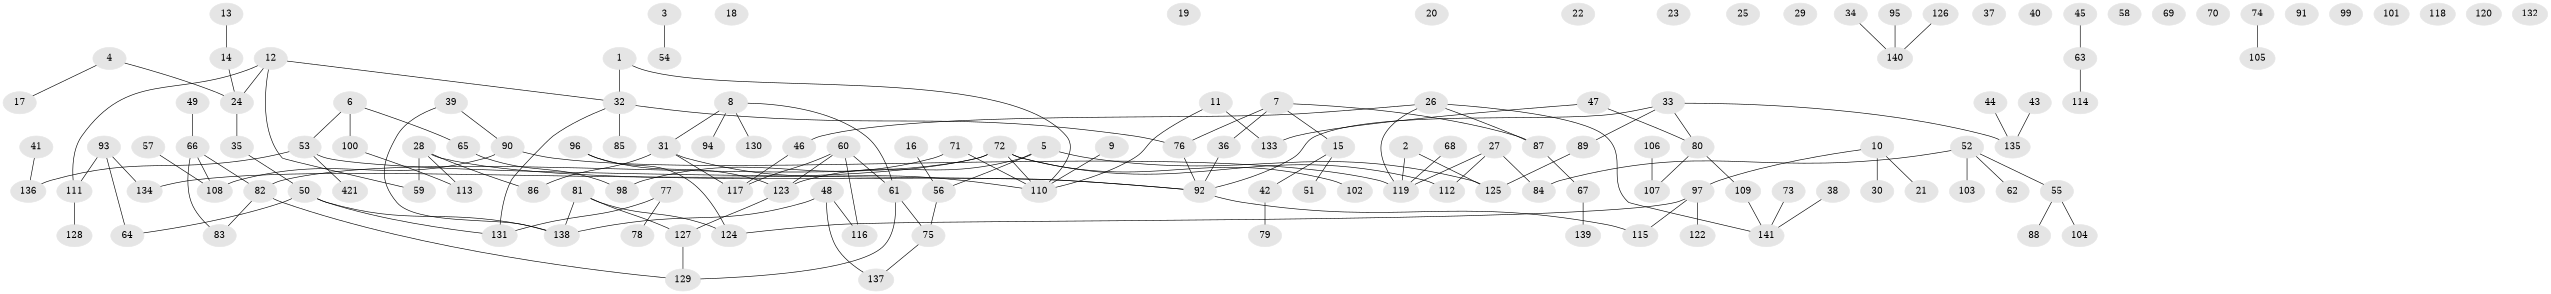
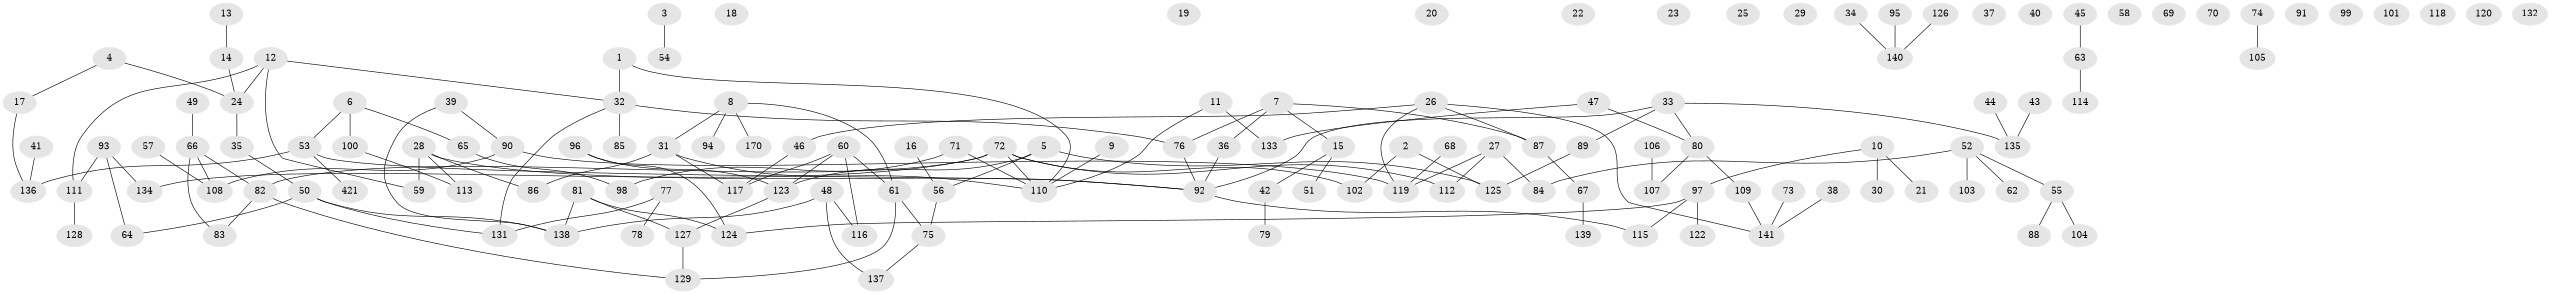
(754, 147) -> (754, 147)
none -> (13, 148)
(1403, 171) -> (1374, 174)
